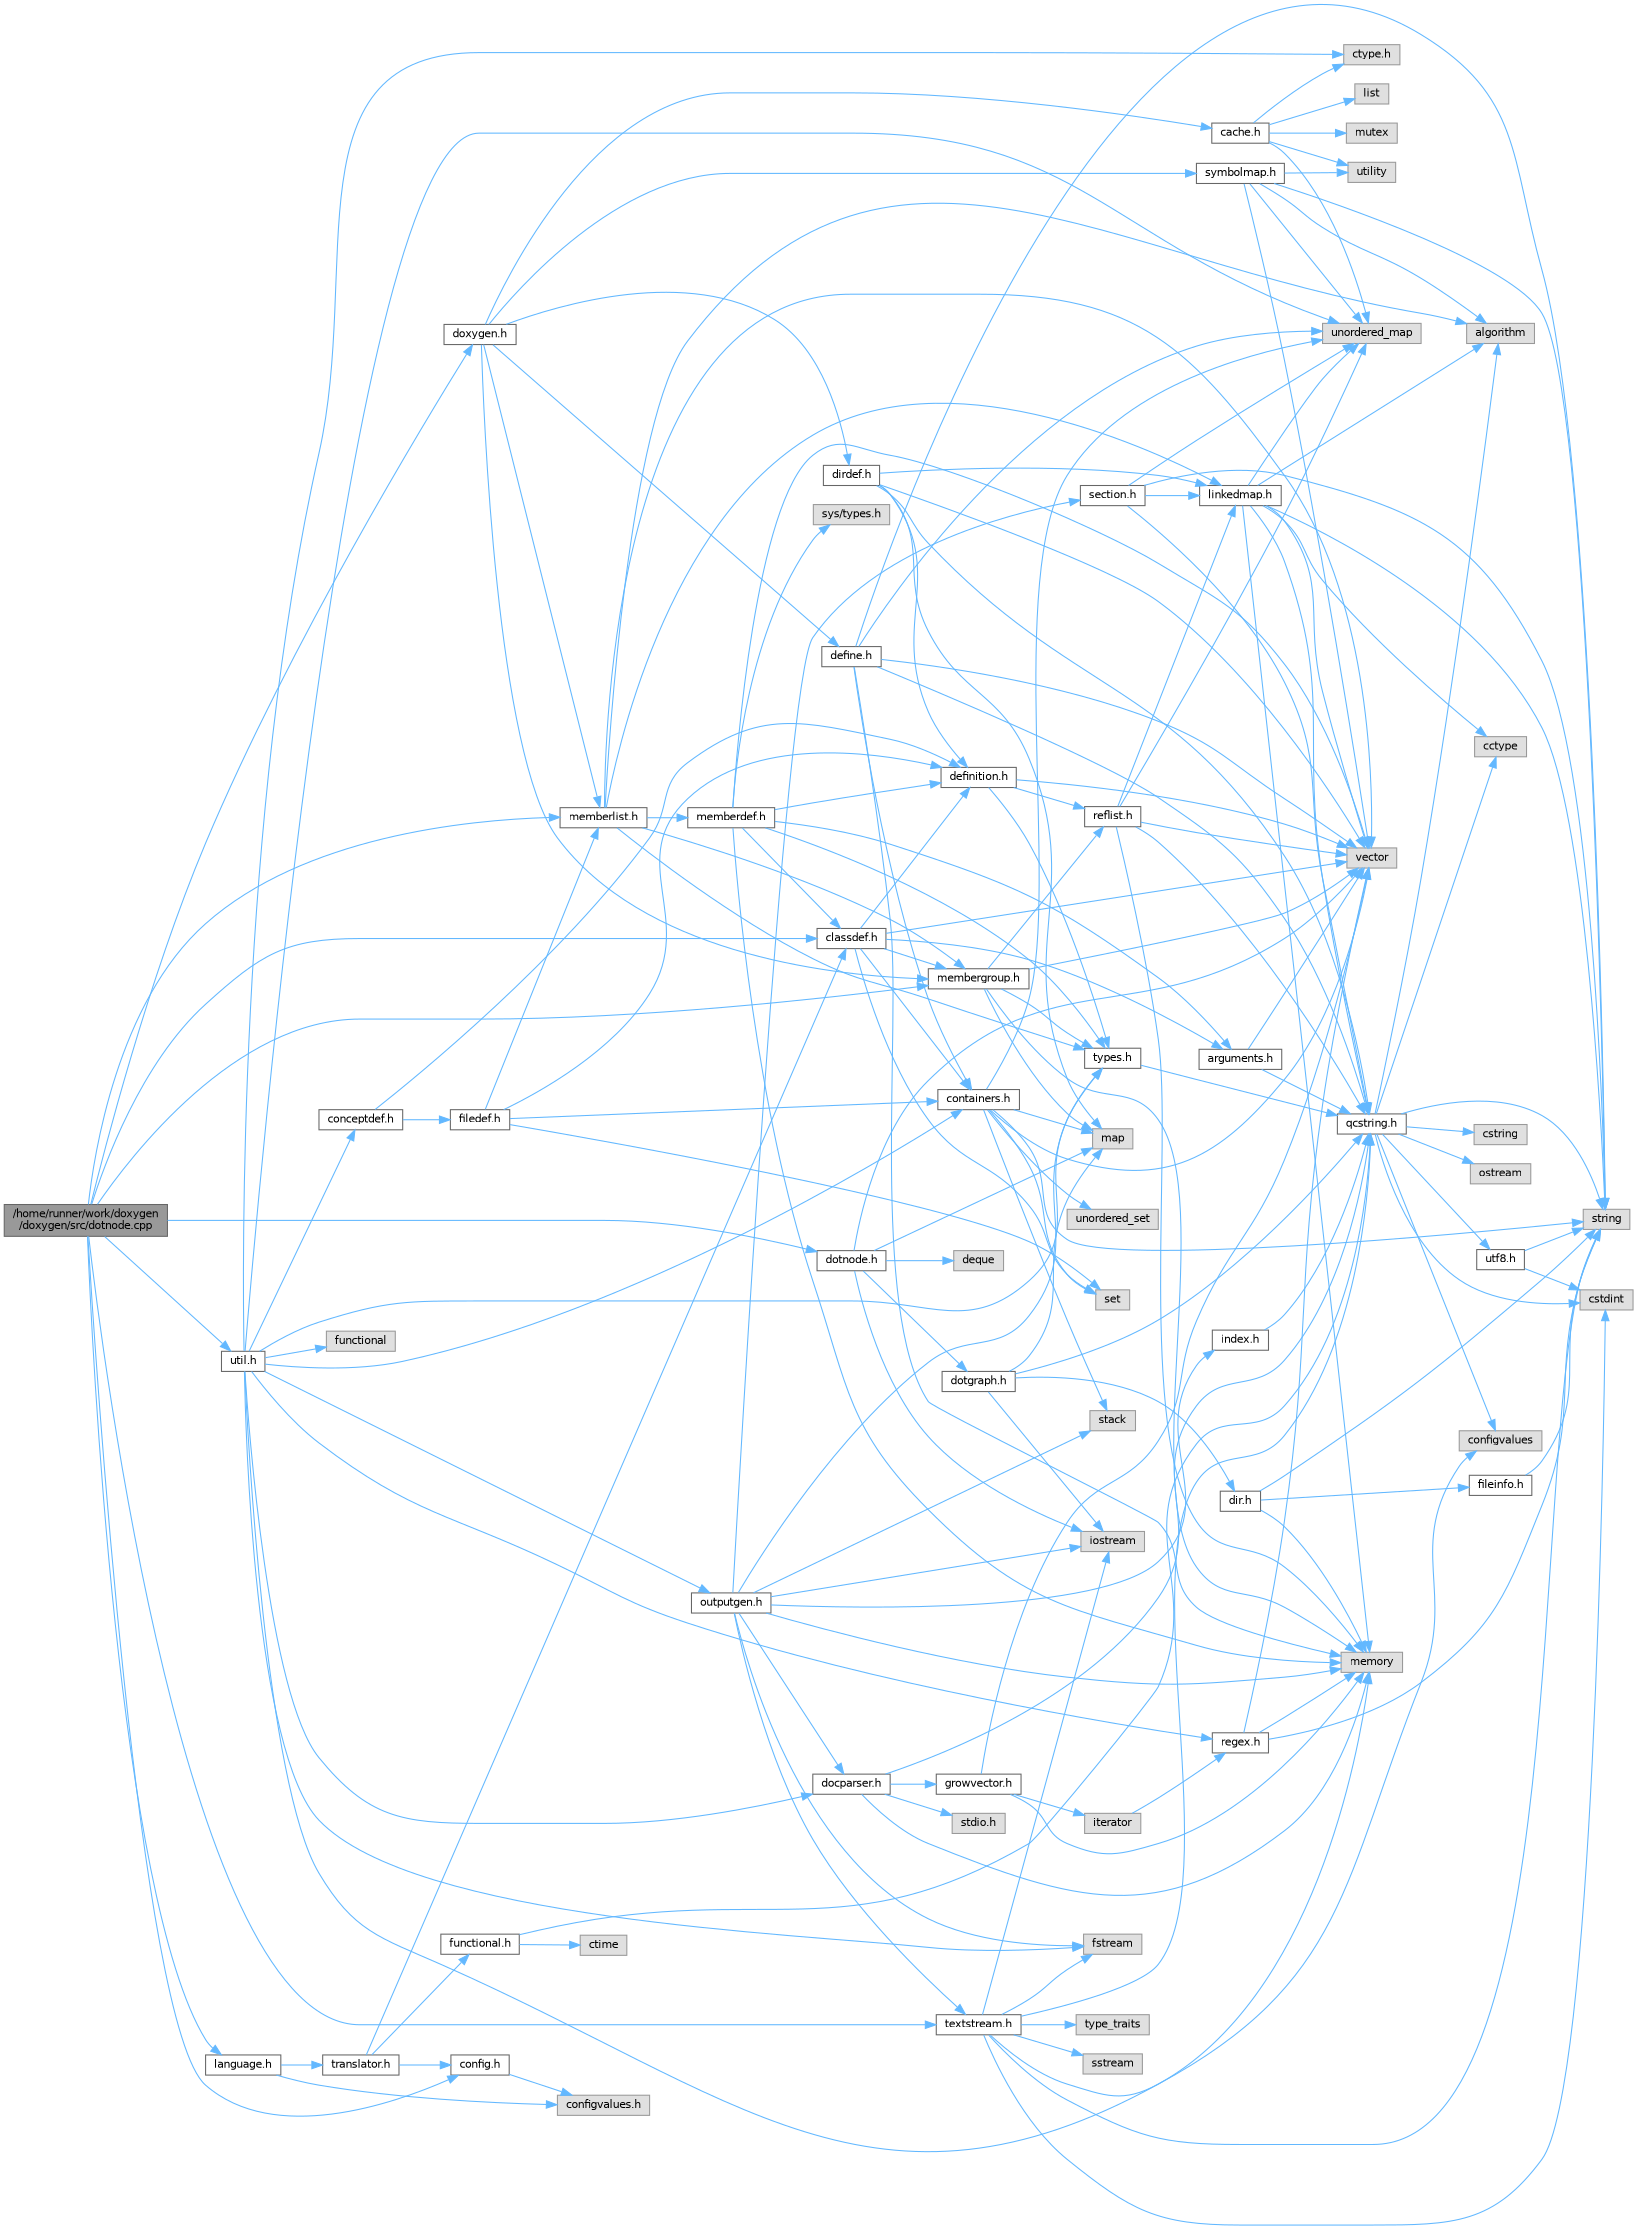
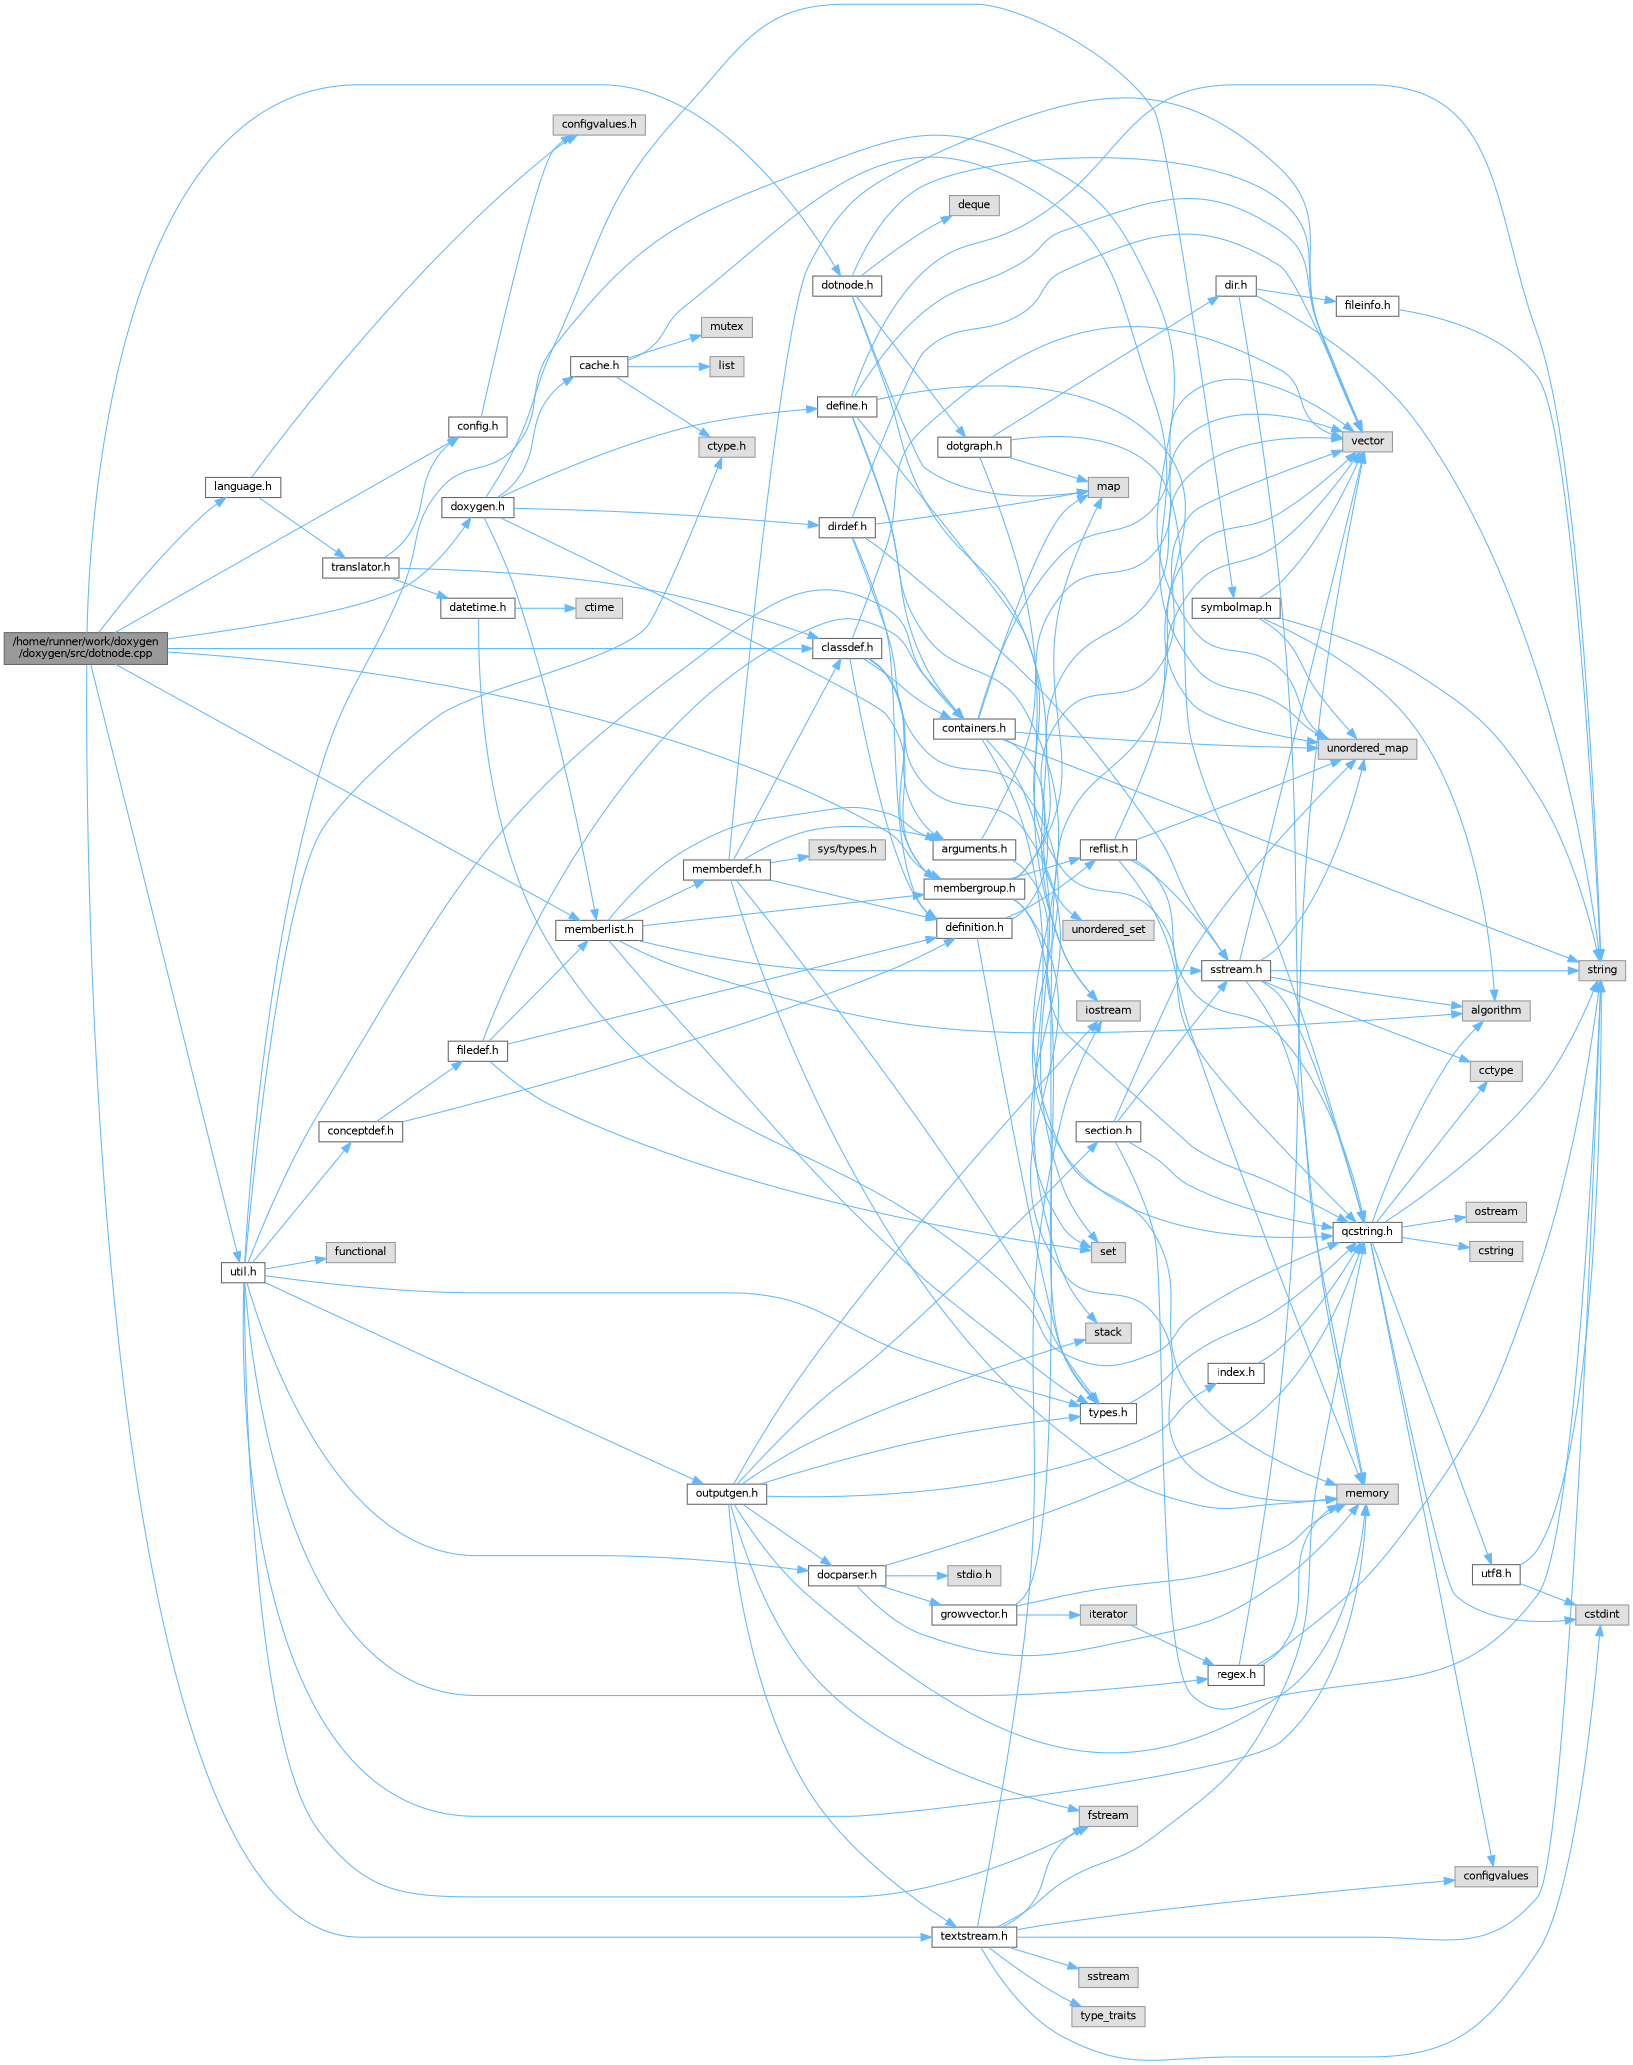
(1372, 172) -> none
(980, 294) -> (746, 824)
(1240, 496) -> (1236, 971)
(480, 1944) -> (478, 608)
